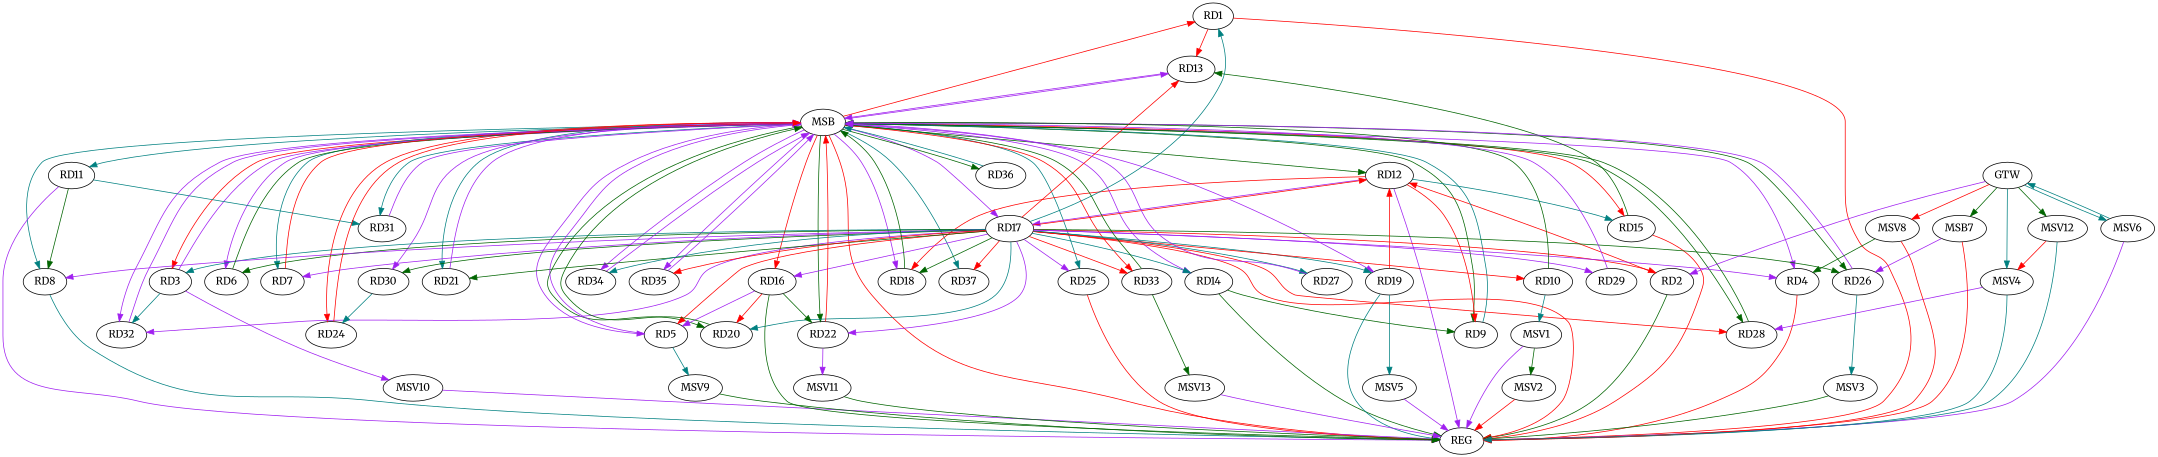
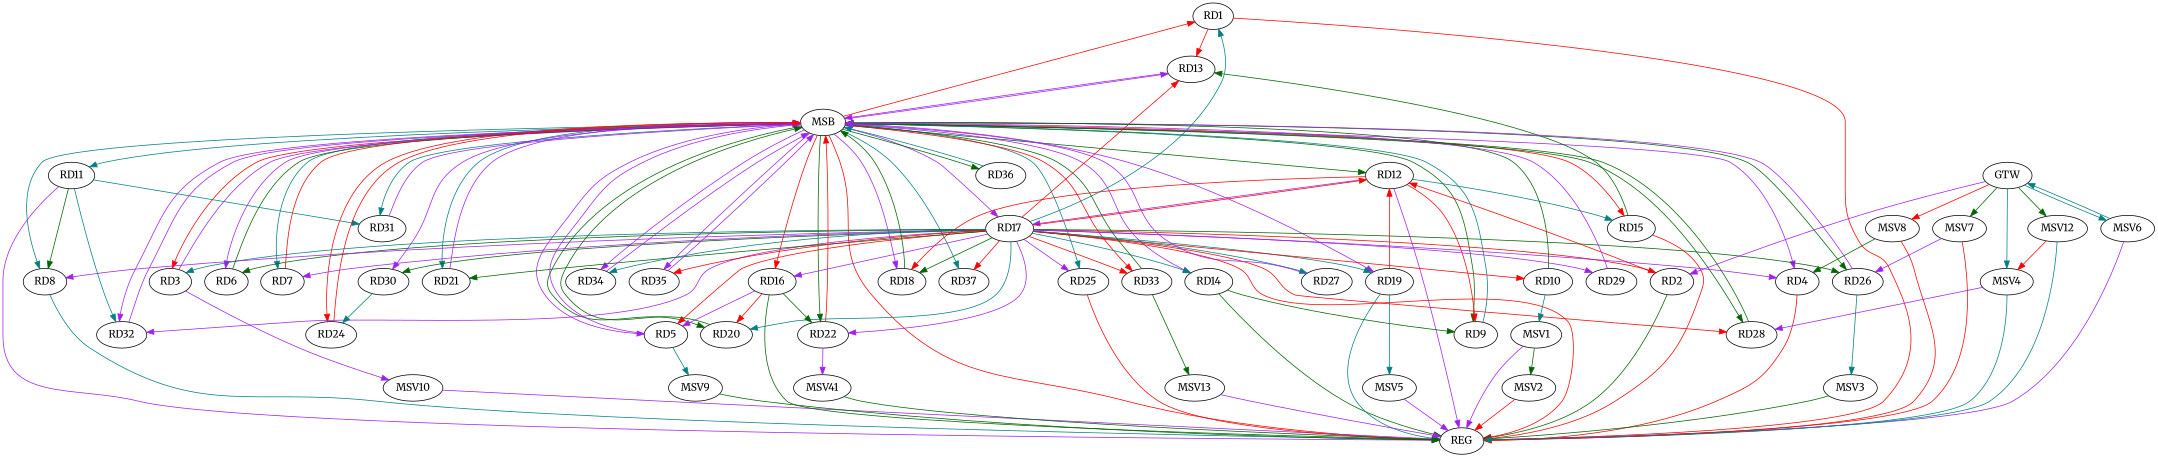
(1960, 229) -> (1960, 229)
(149, 305) -> (91, 253)
(822, 388) -> (822, 388)
